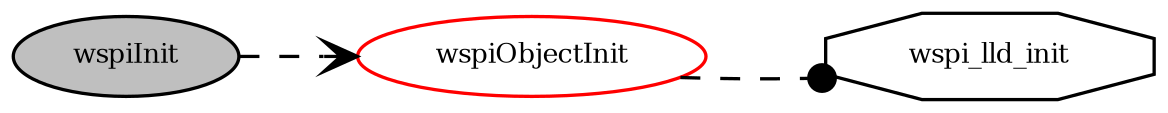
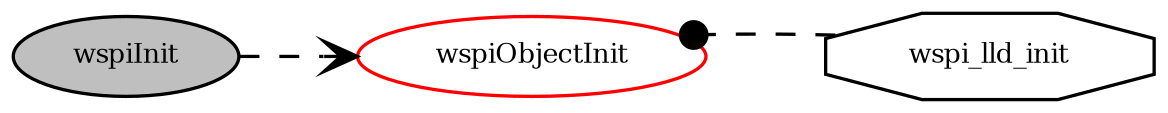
(744, 79) -> (771, 34)
